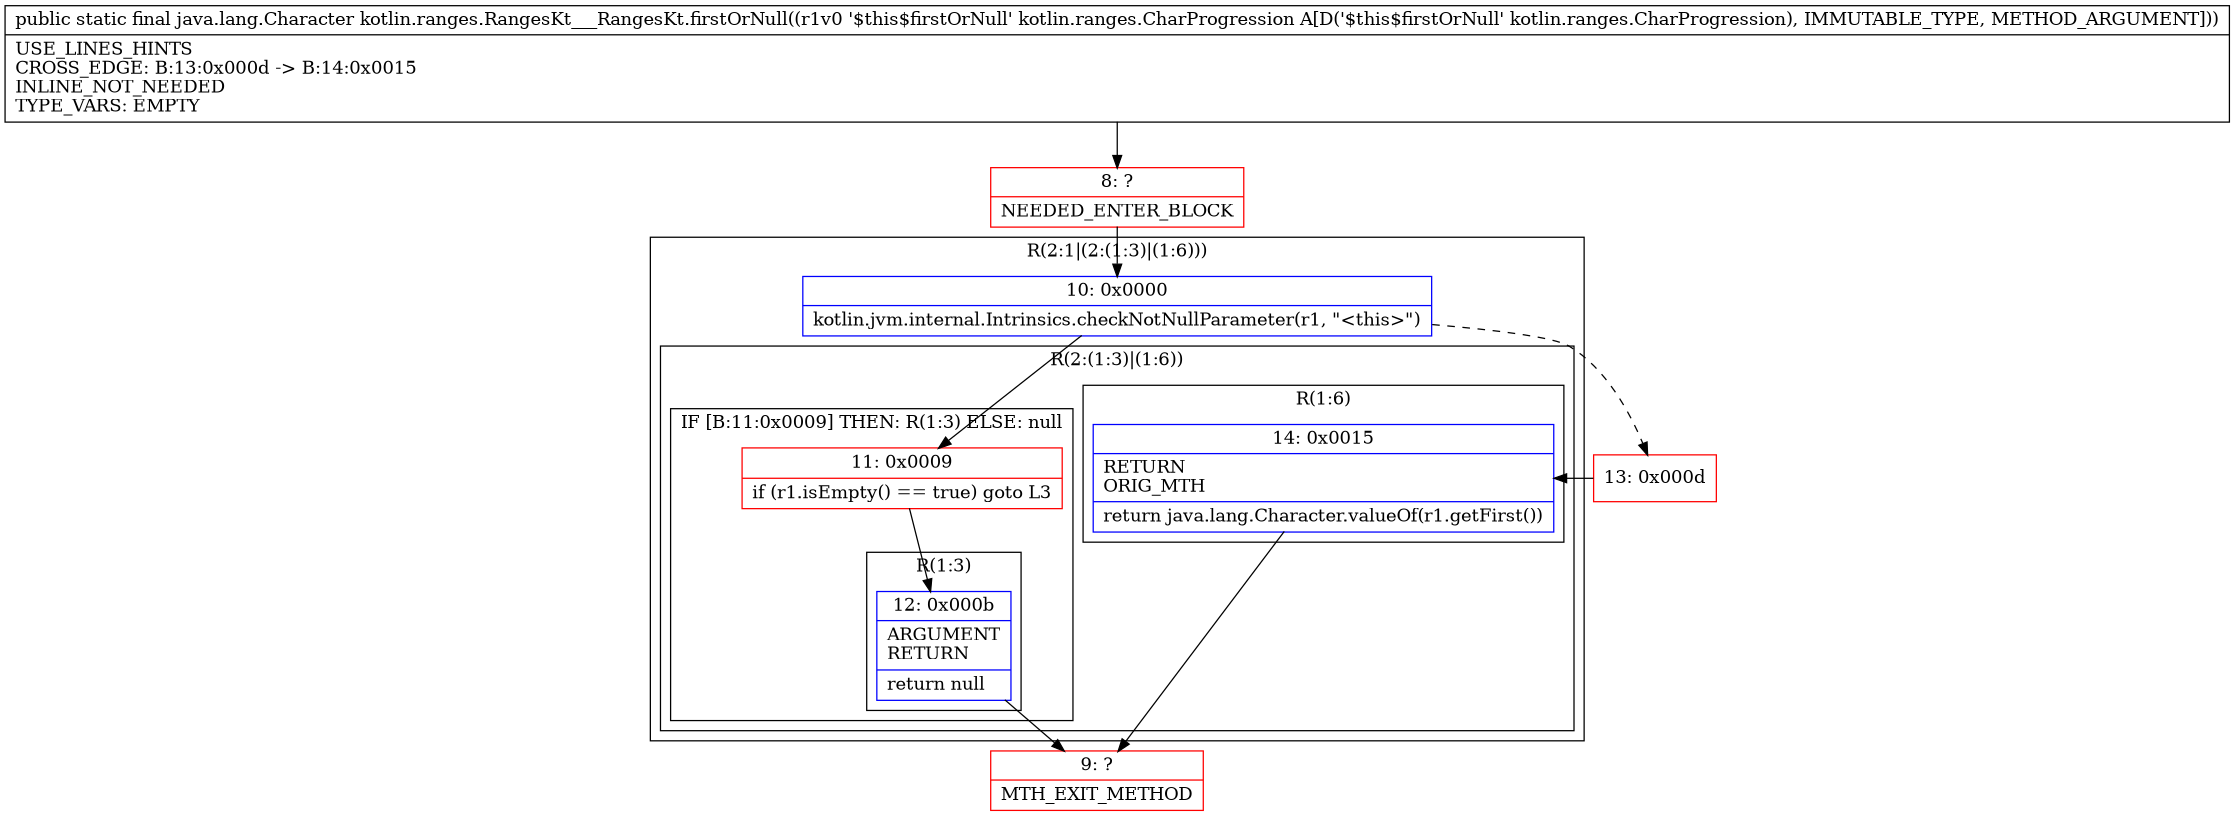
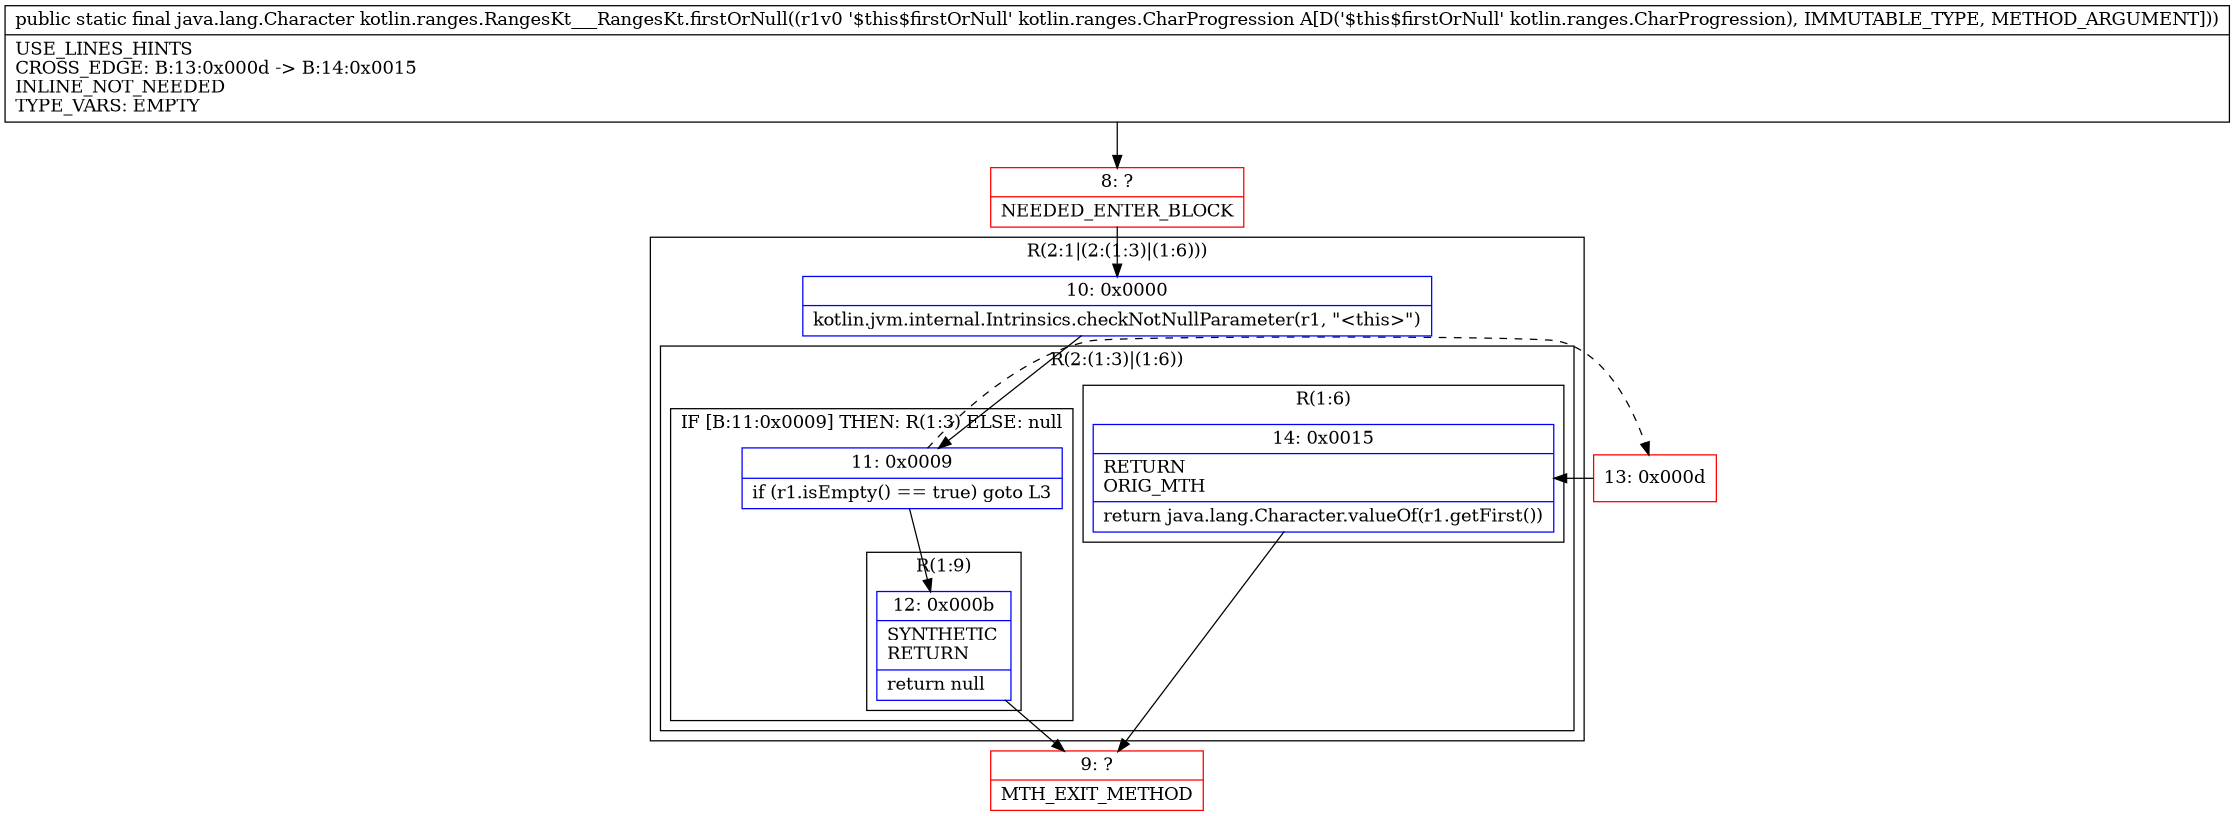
(1543, 338) -> (1295, 337)
(902, 478) -> (902, 478)
(944, 567) -> (944, 567)
(944, 635) -> (943, 635)
